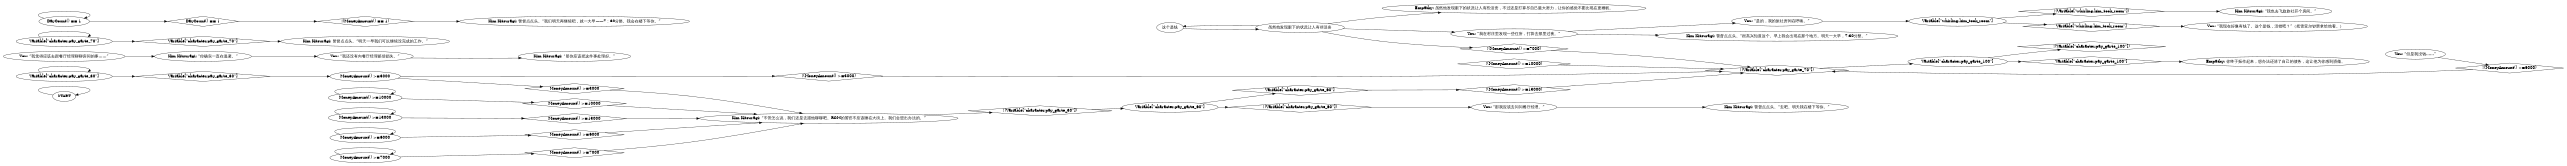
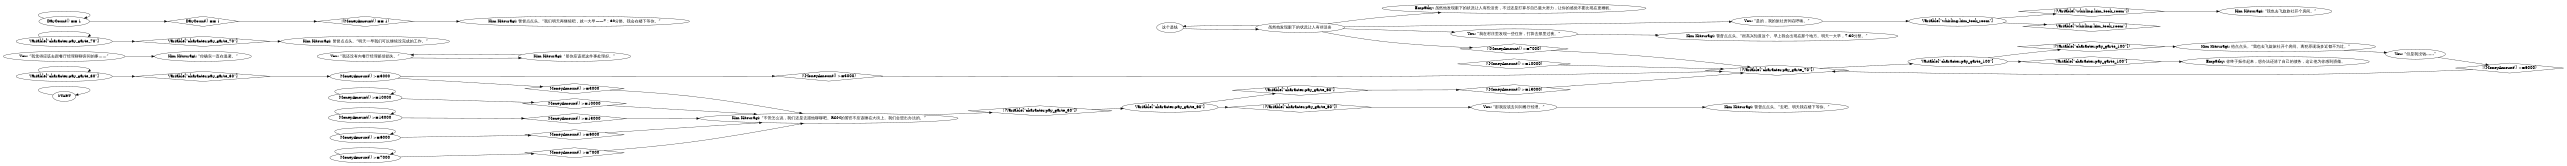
(2276, 26) -> none
(1650, 27) -> (1537, 24)
none -> (2276, 47)
(283, 56) -> (467, 55)
